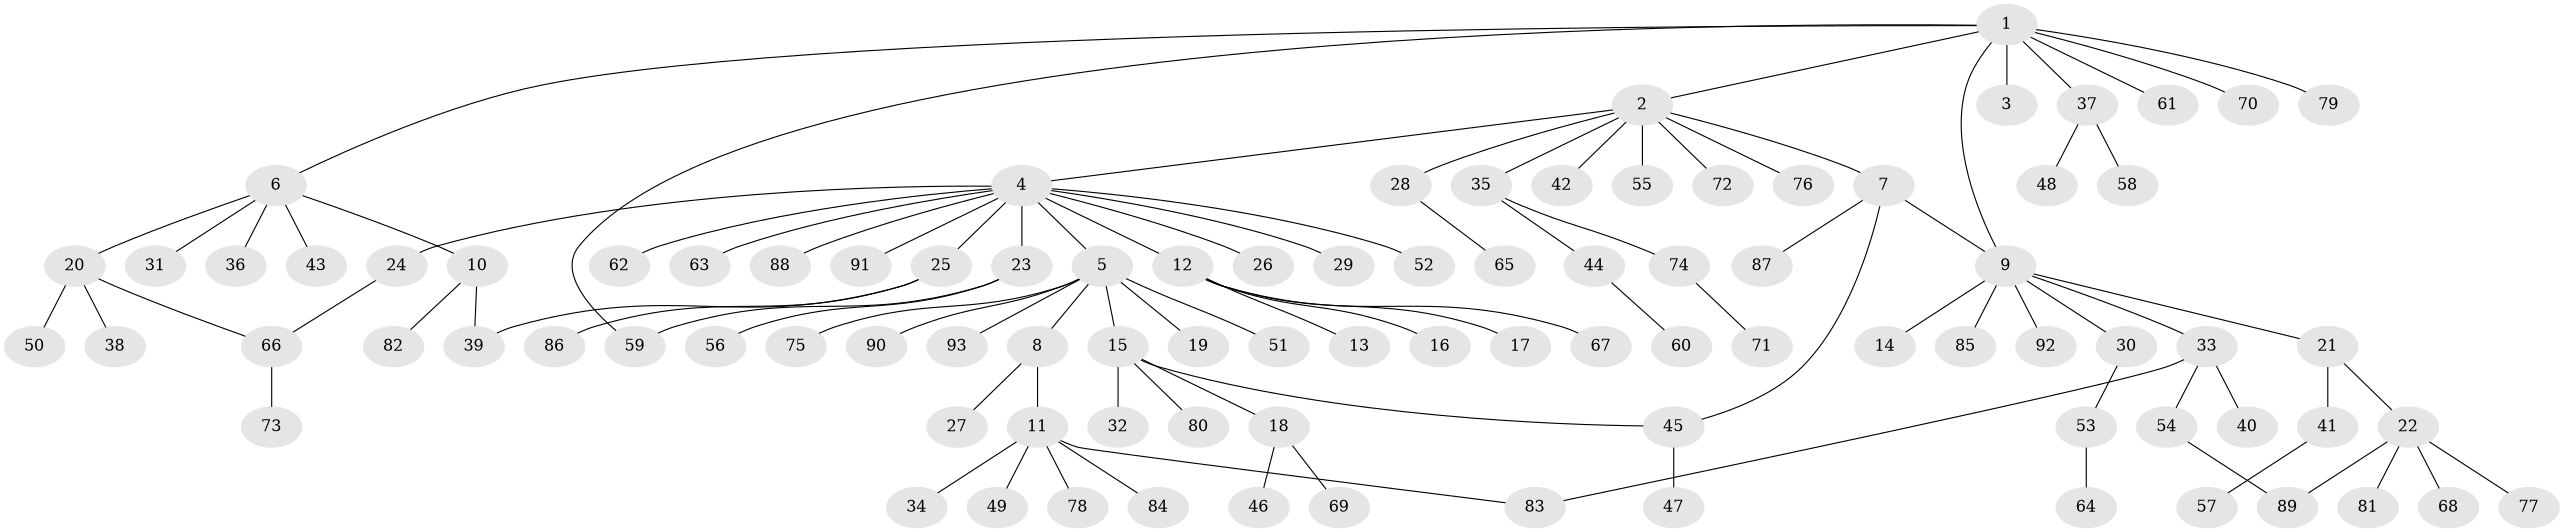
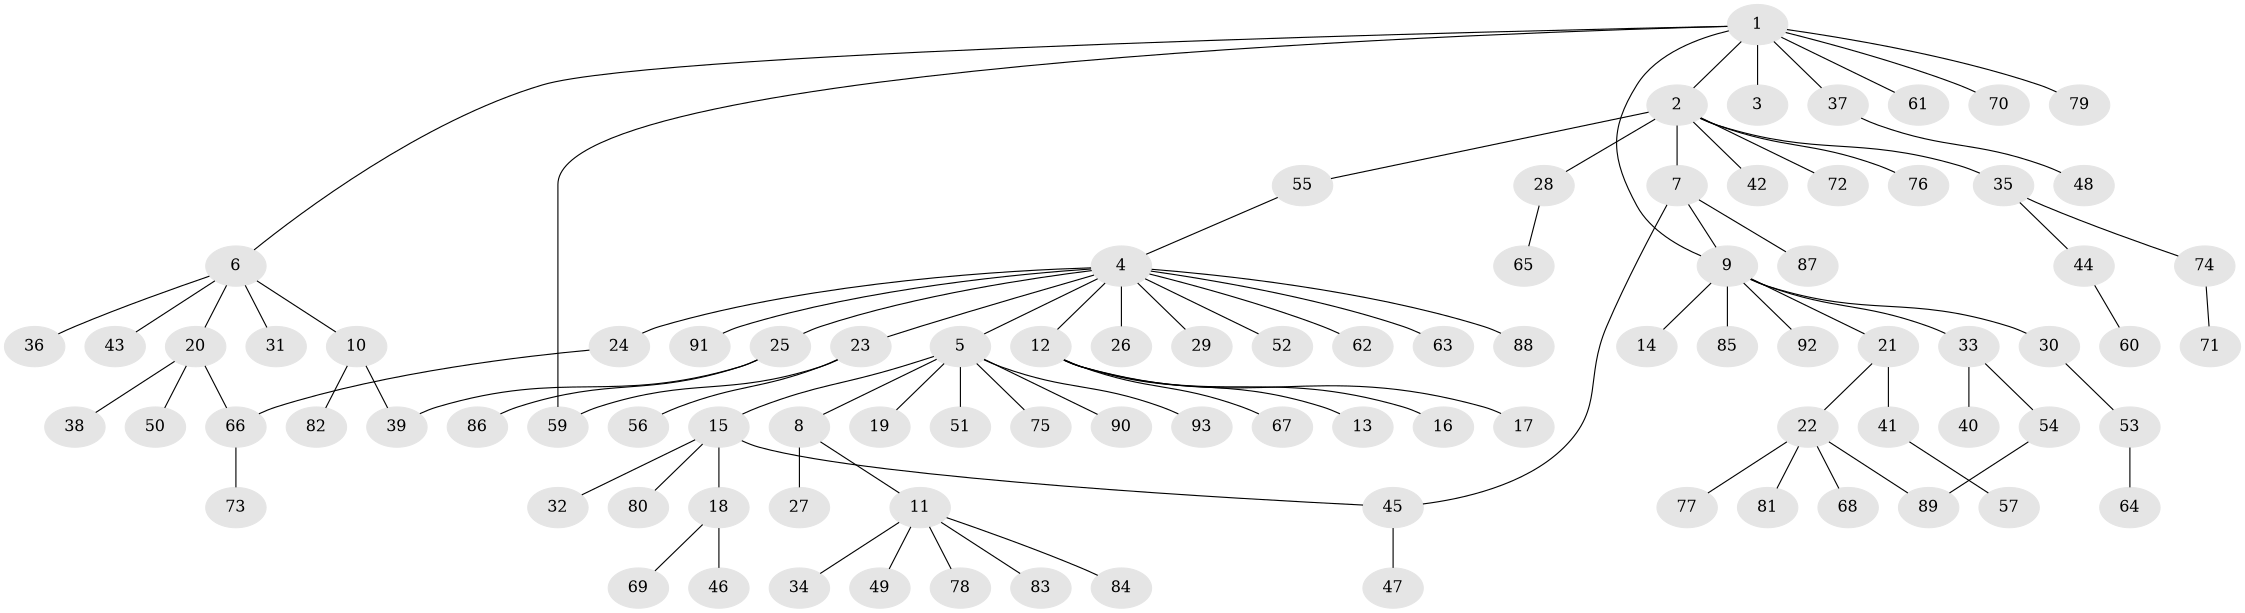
(1332, 145) -> (1212, 226)
(2128, 186) -> none
(1875, 435) -> none
